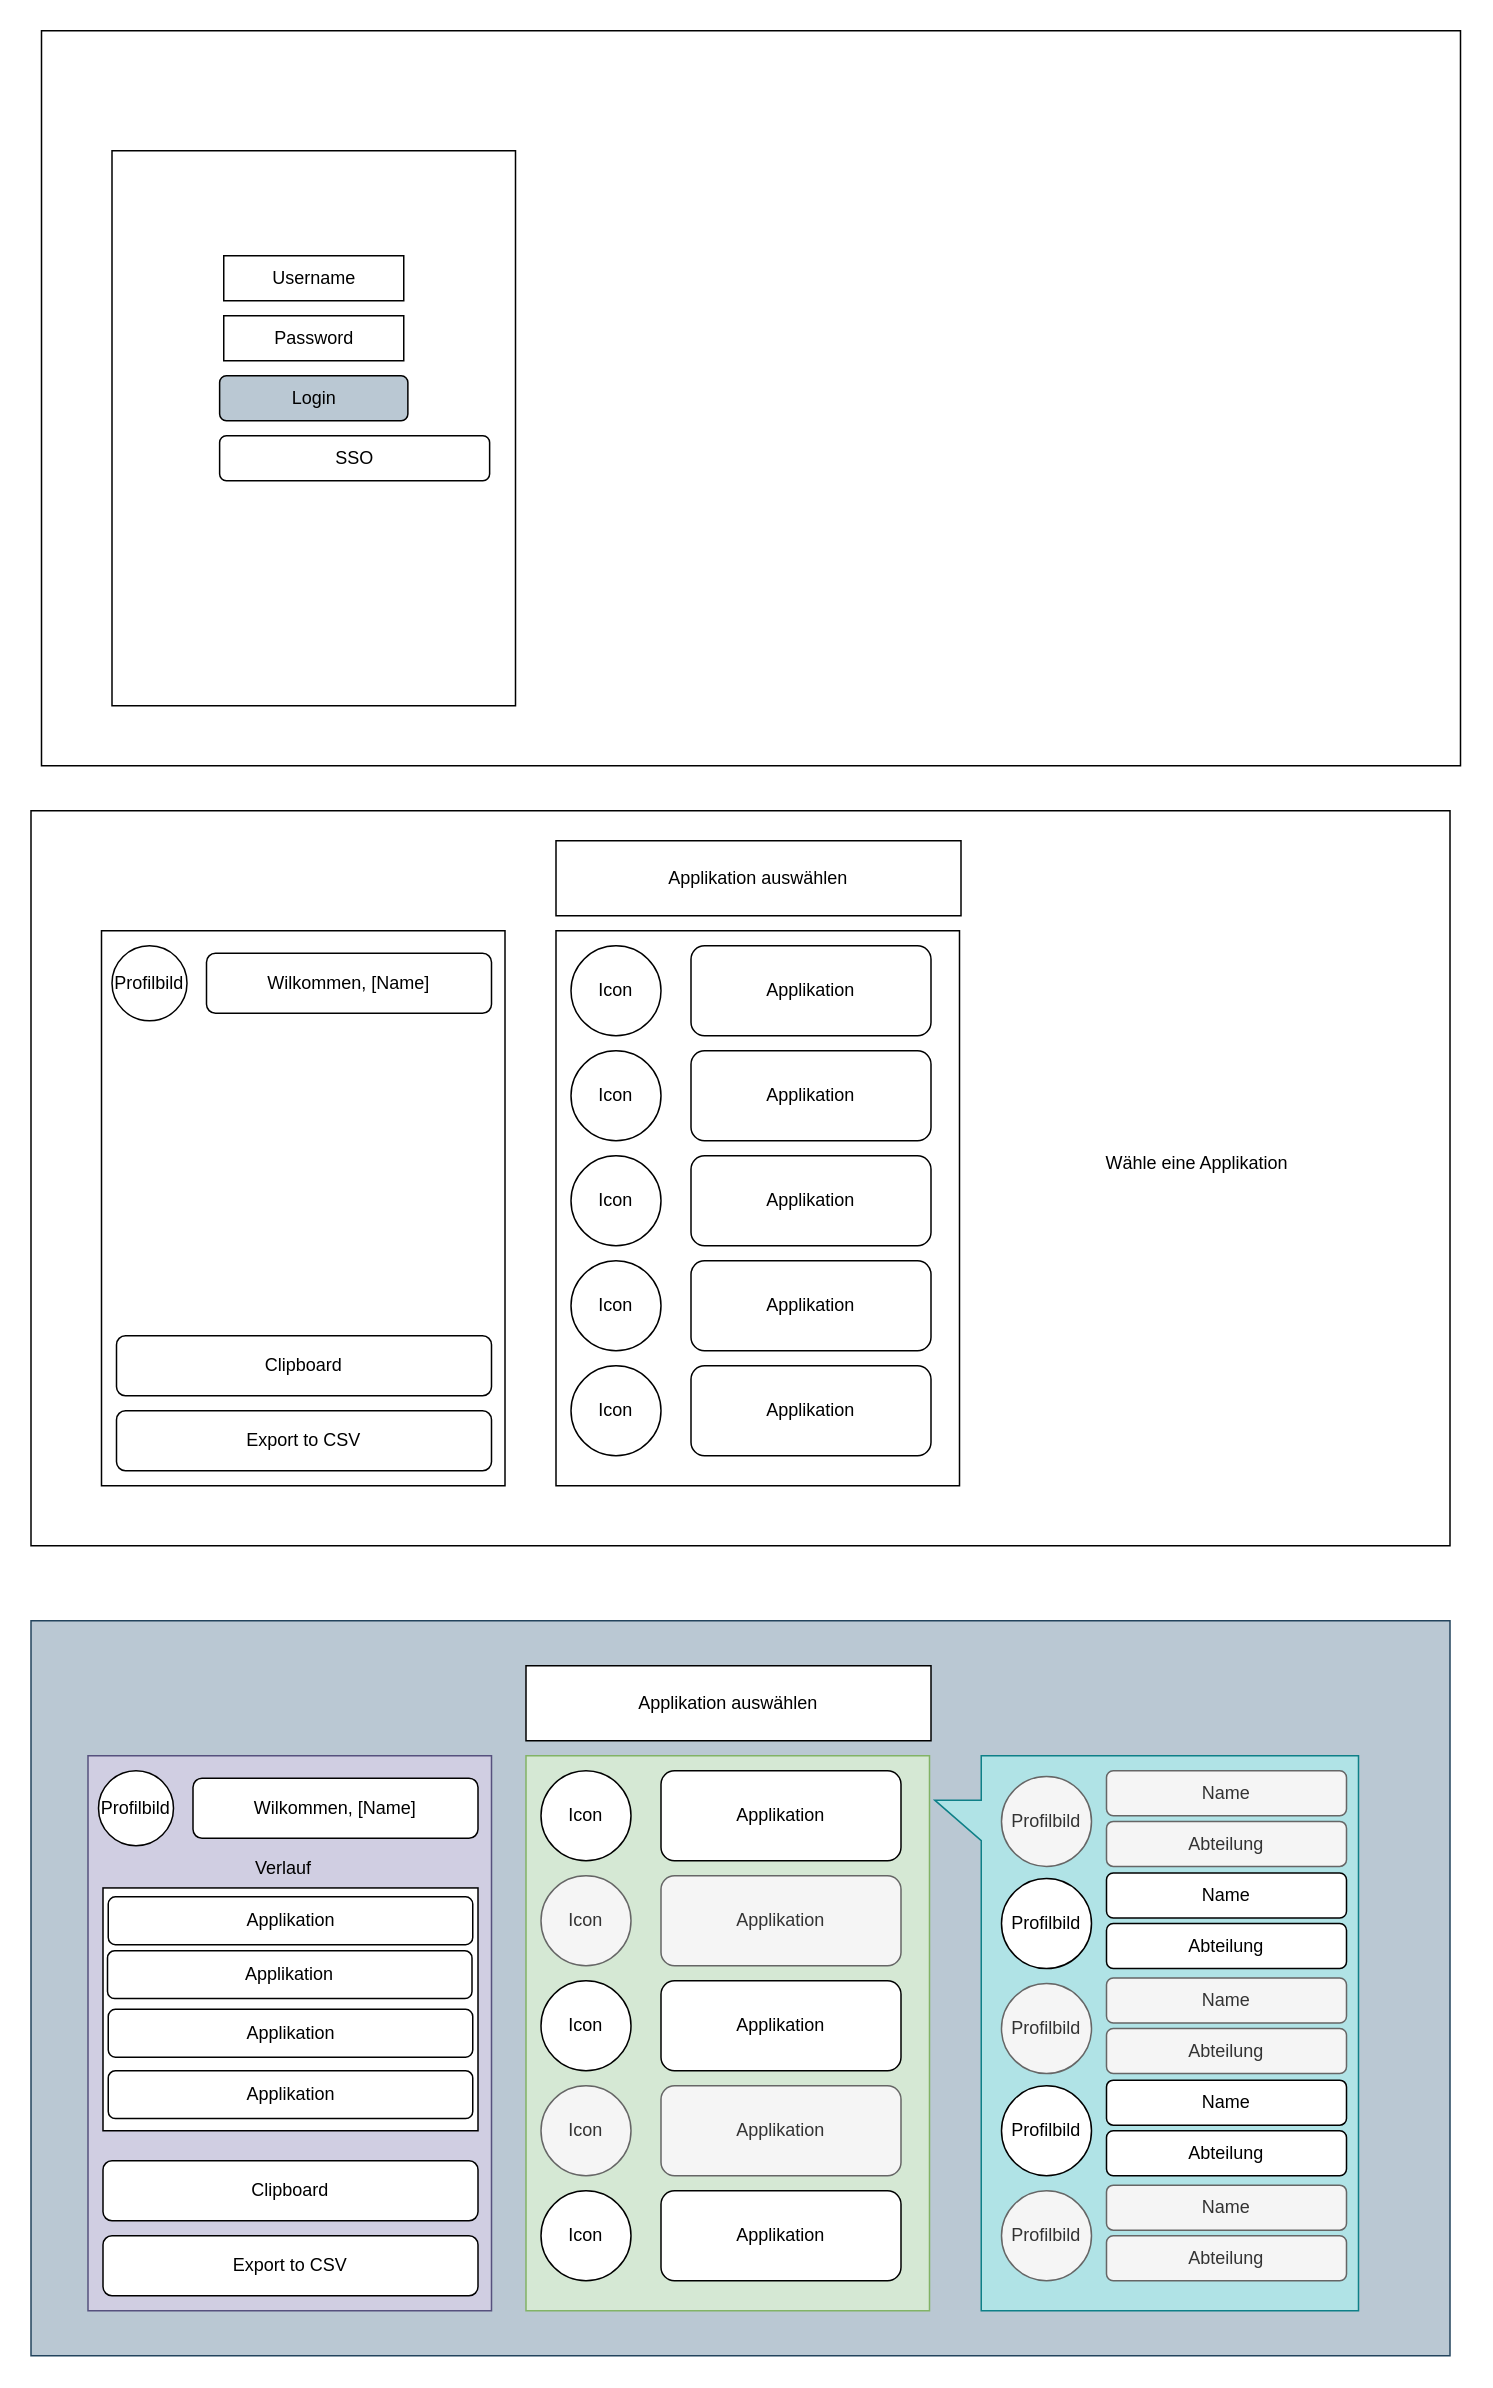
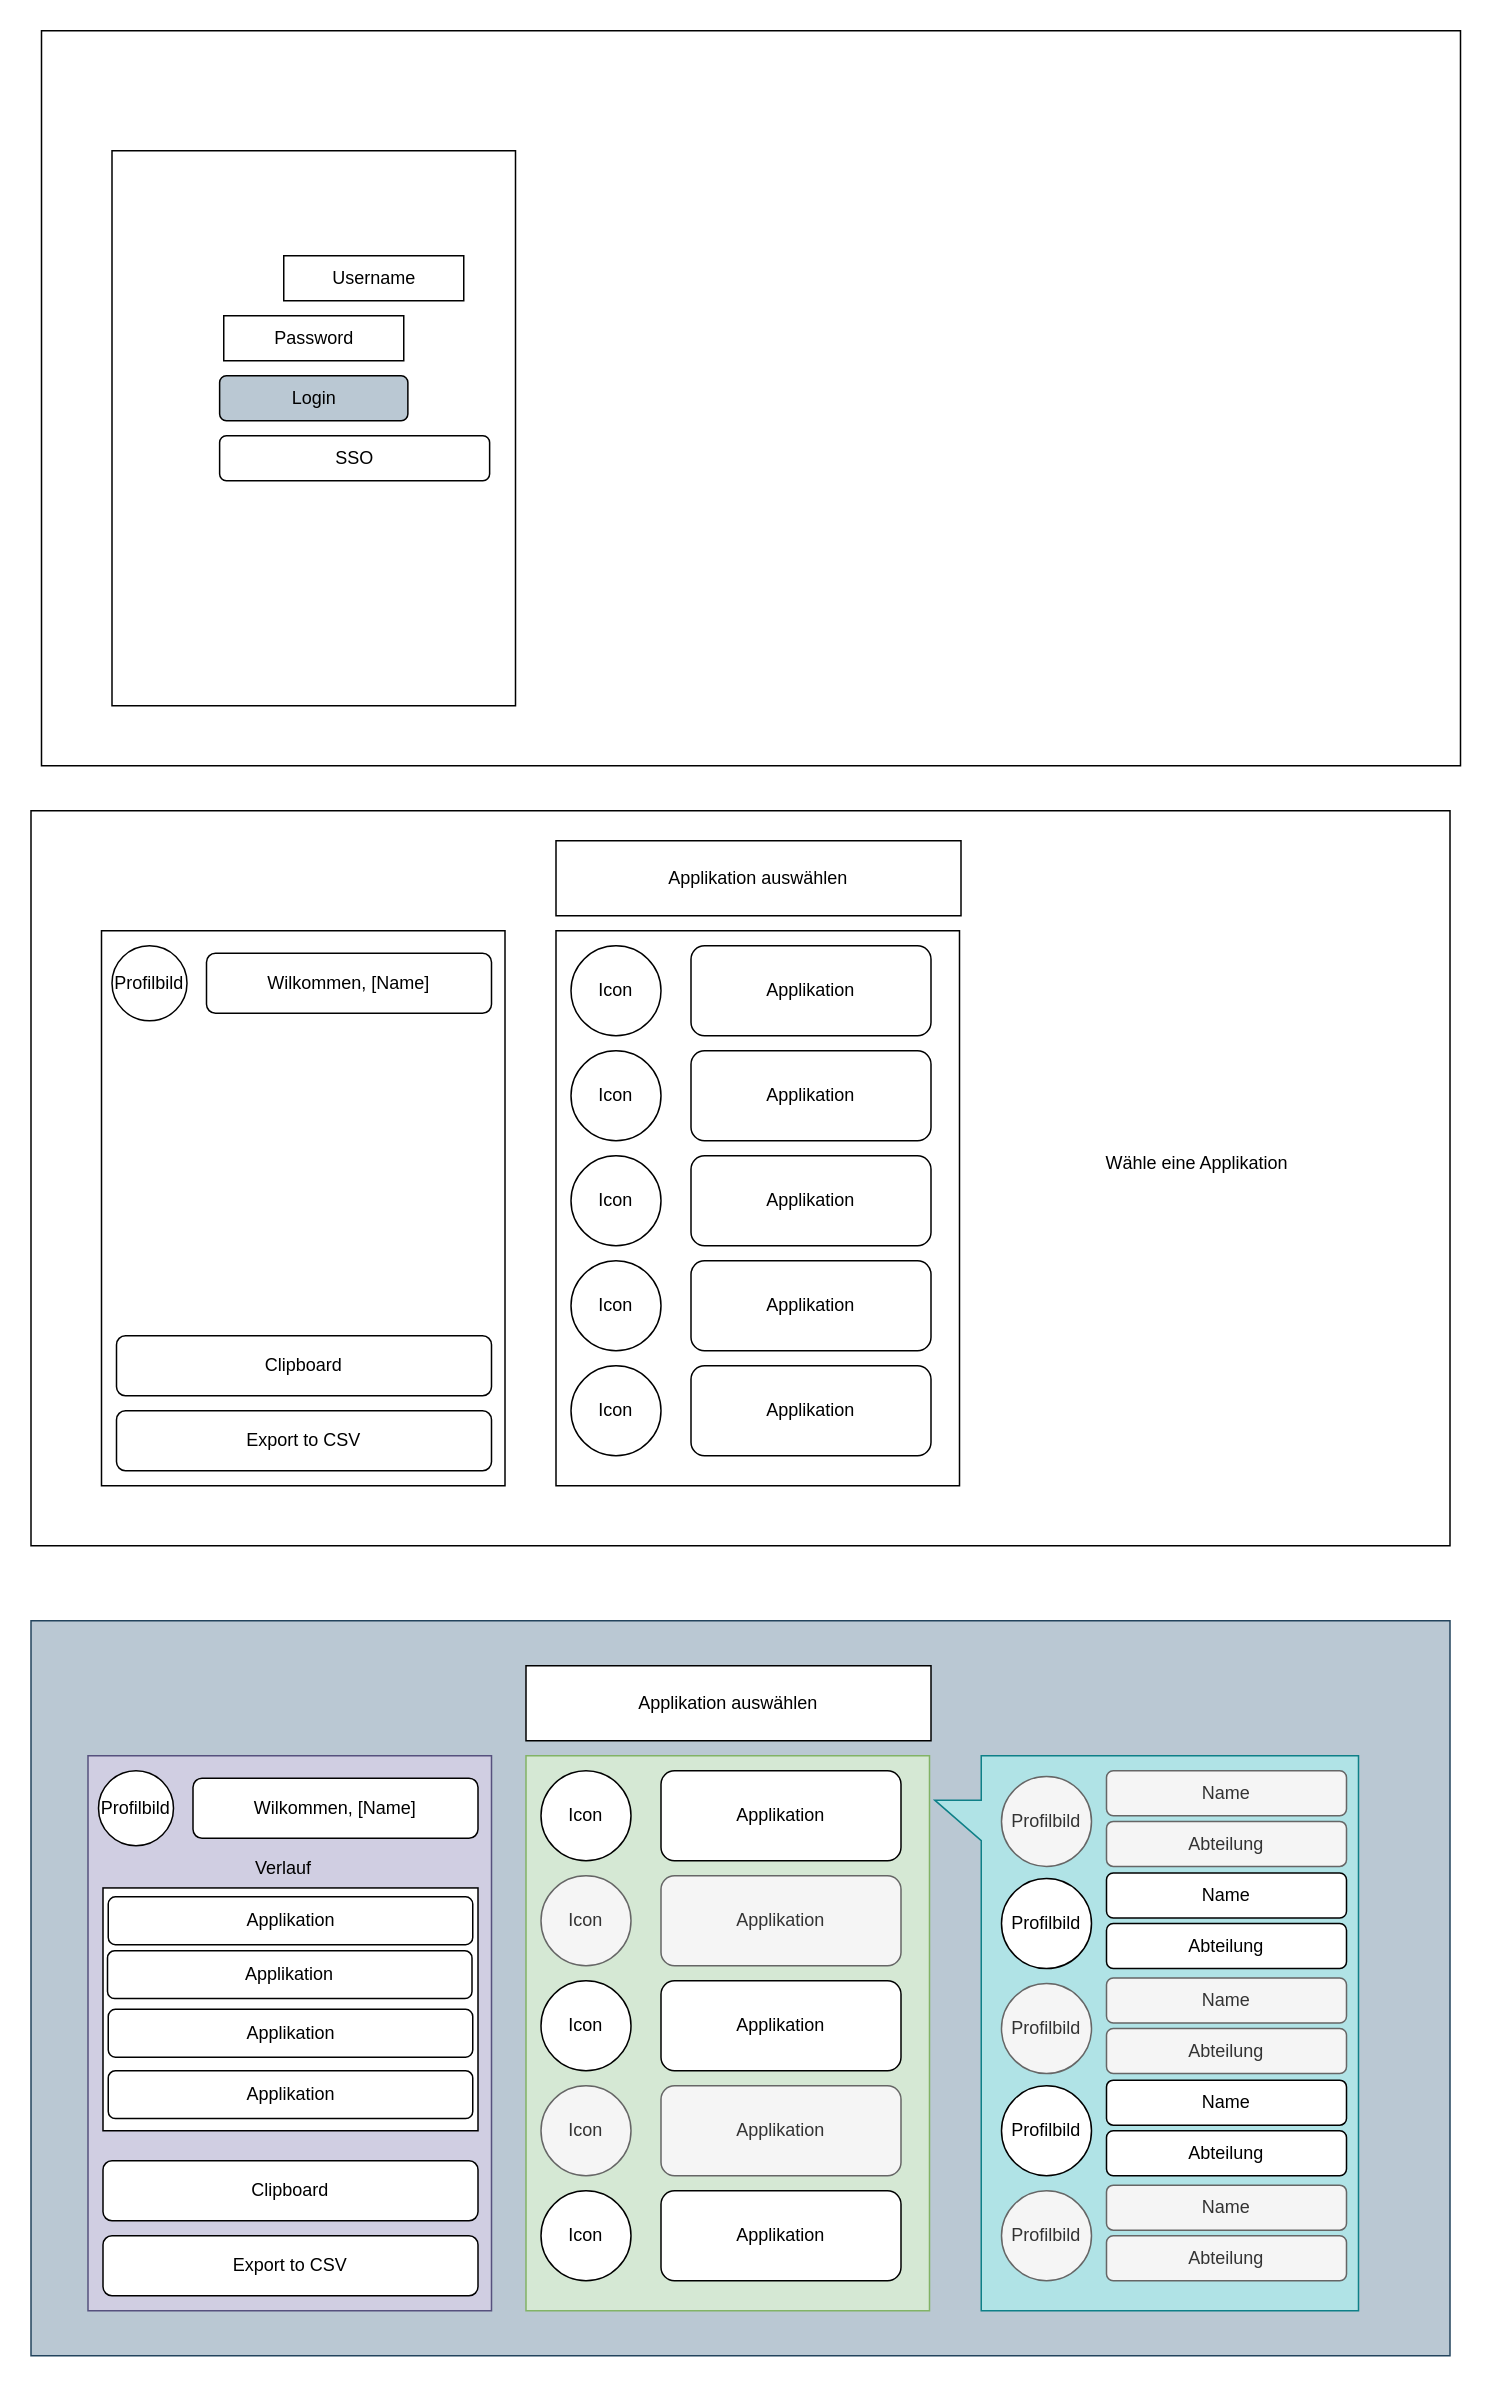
(314, 278) -> (374, 278)
